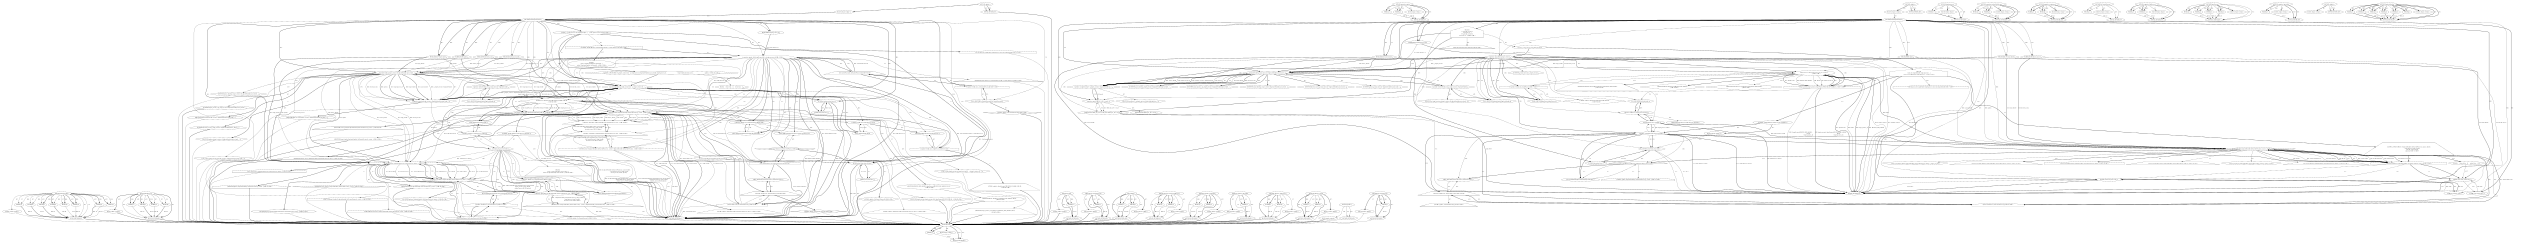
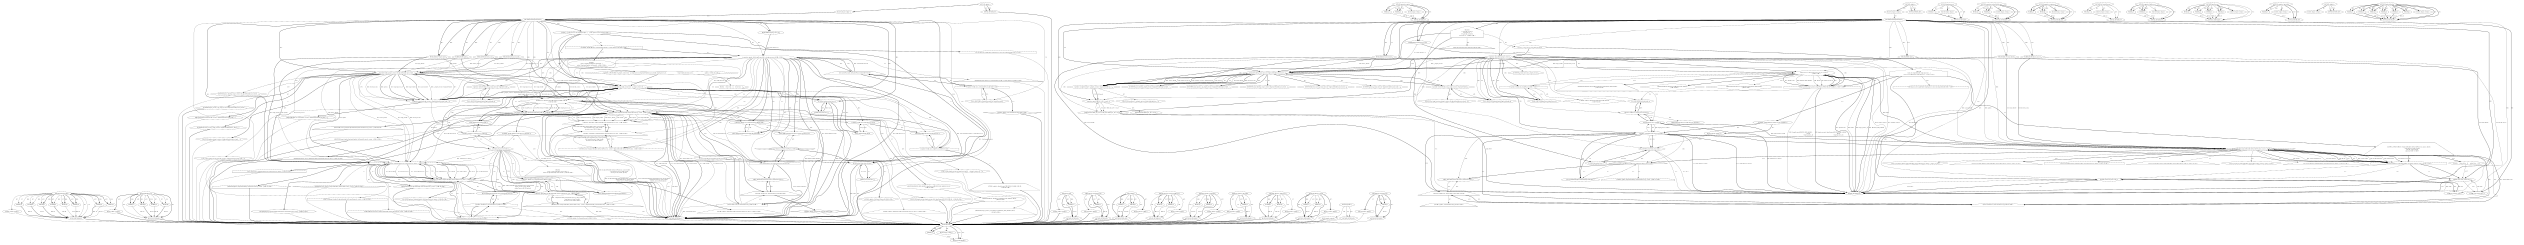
(999, 107) -> (1007, 95)
(764, 201) -> none
